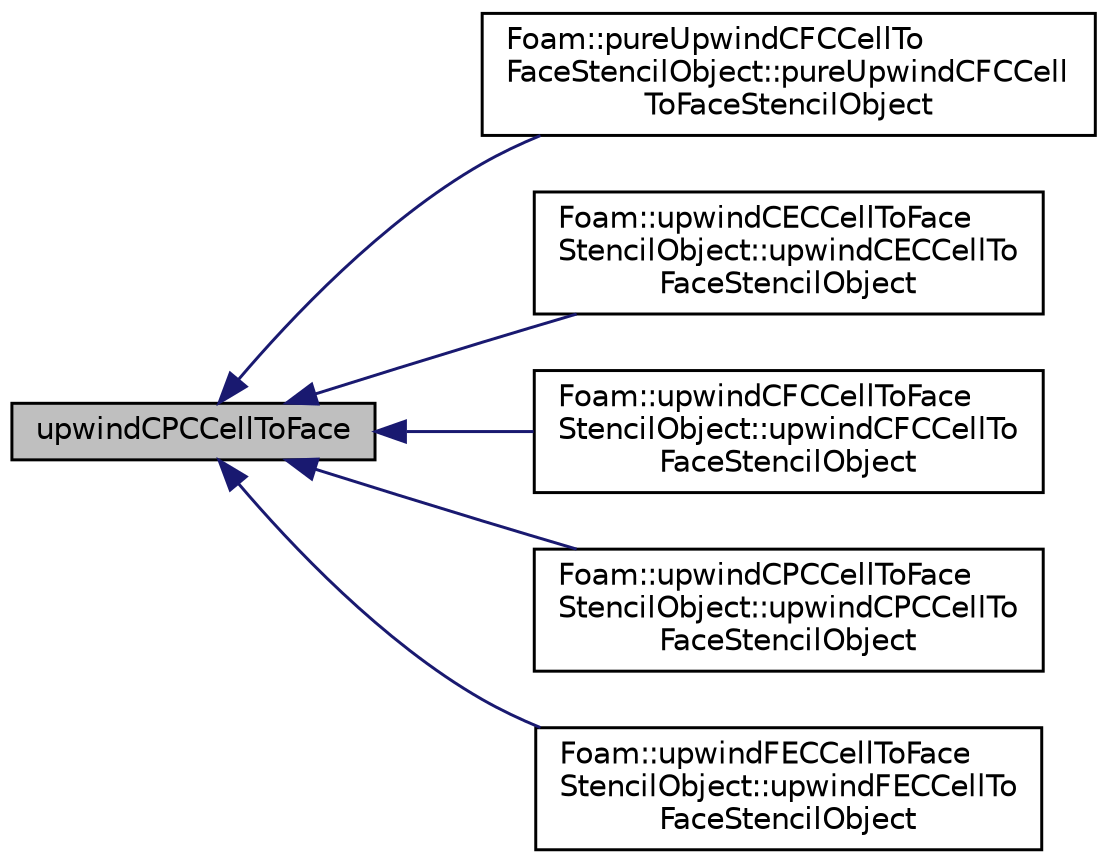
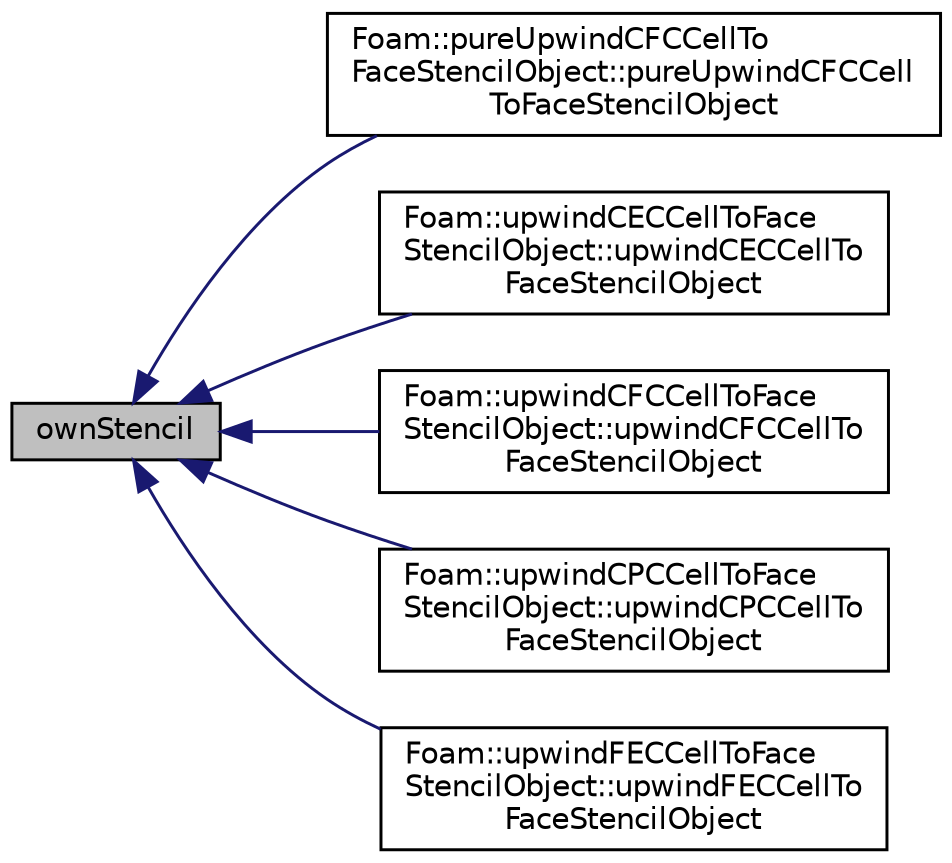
(193, 432) -> (116, 432)
